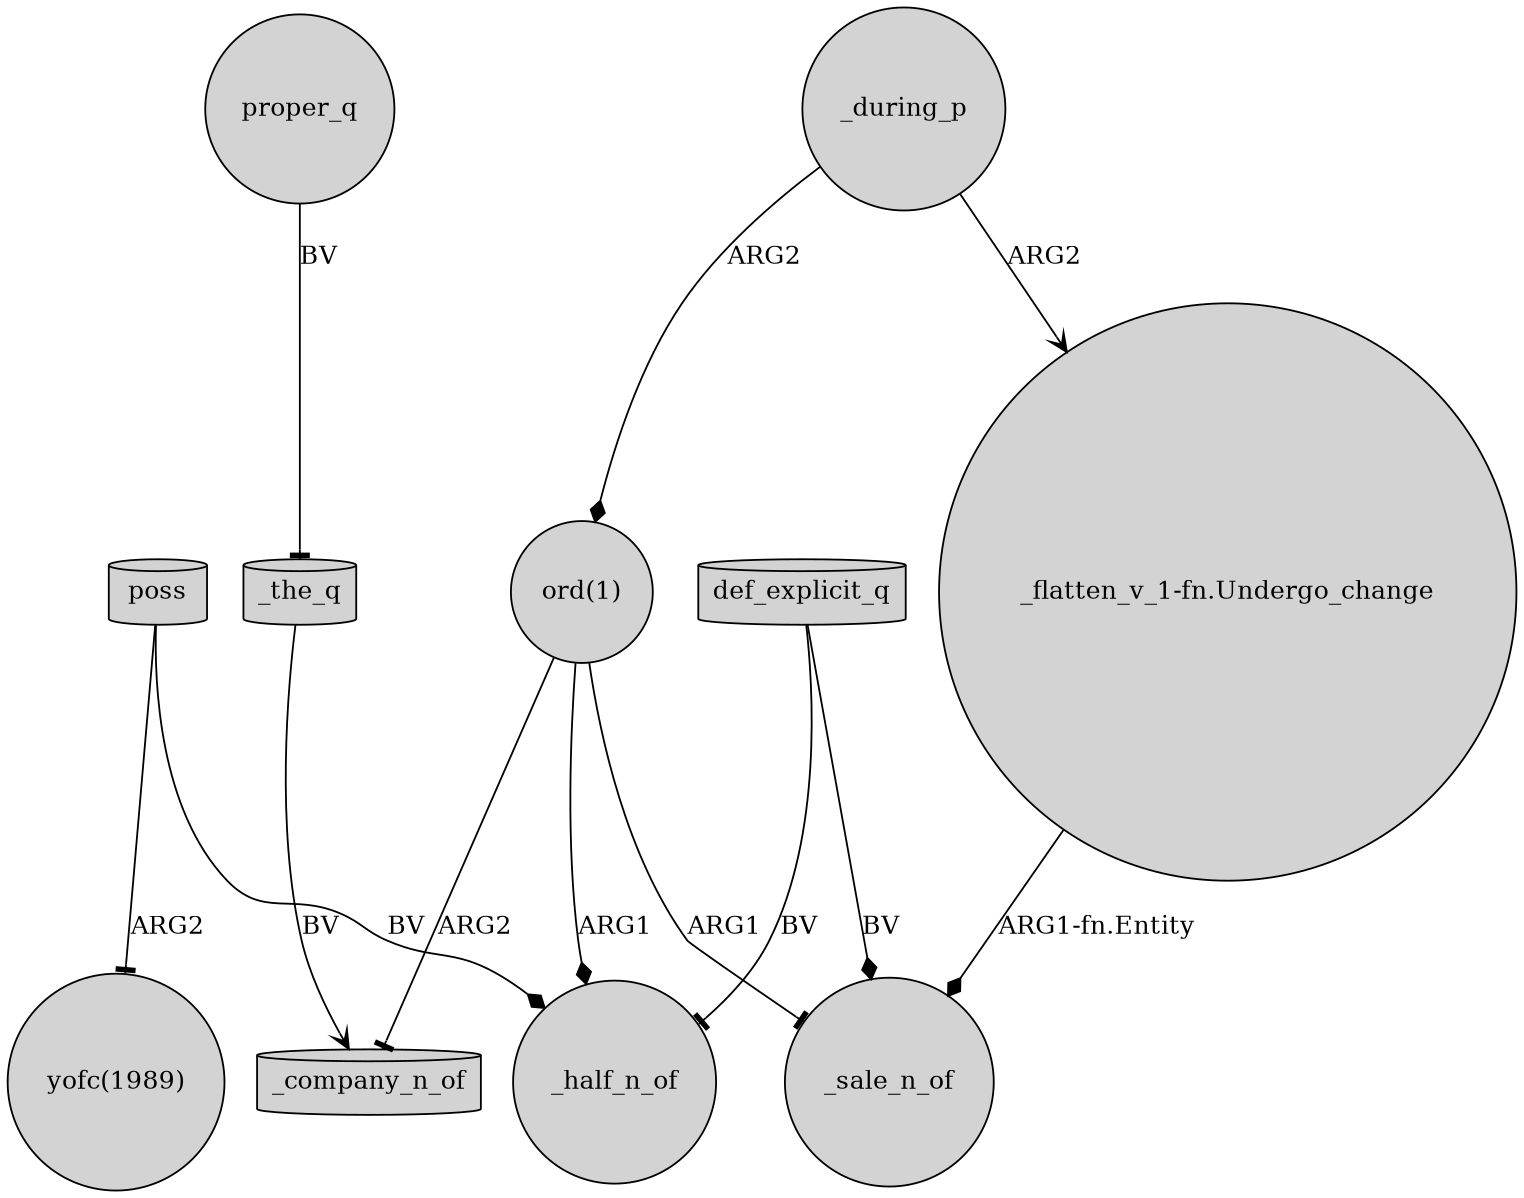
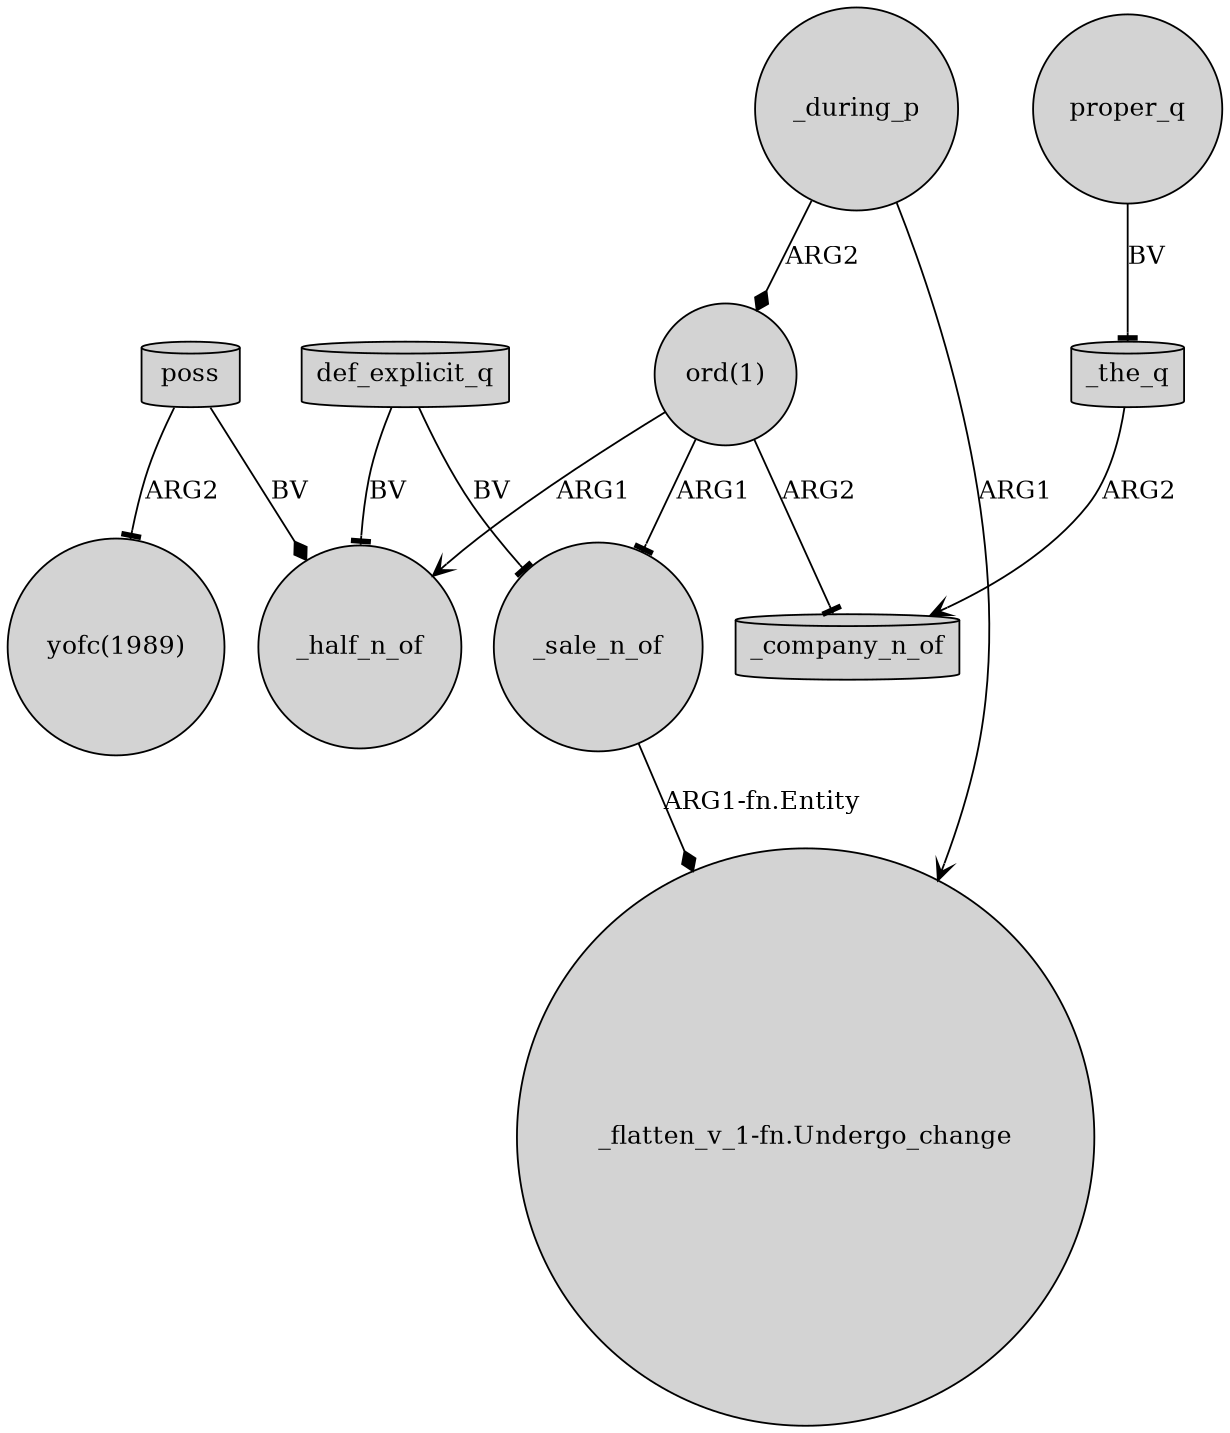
(1045, 257) -> (1016, 492)
(837, 791) -> (463, 490)
(571, 813) -> (553, 484)
(1012, 904) -> (661, 797)
(321, 927) -> (1139, 492)
